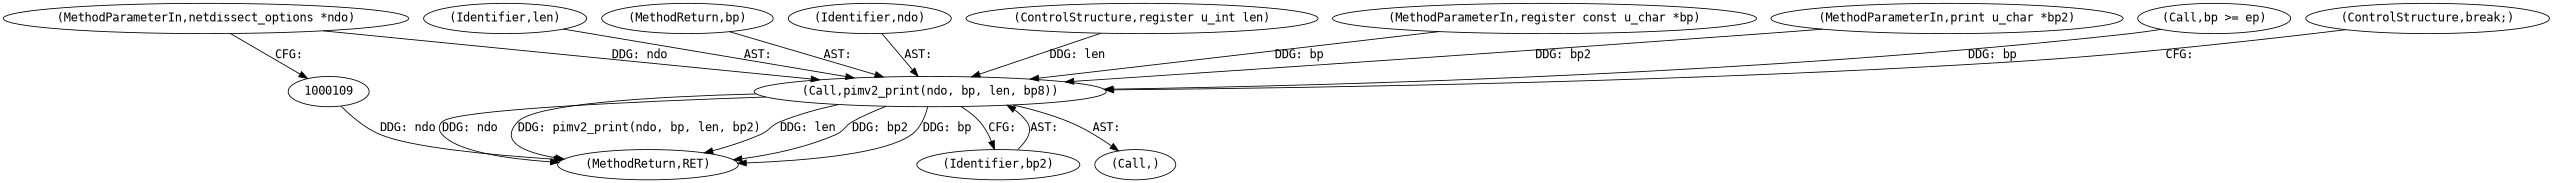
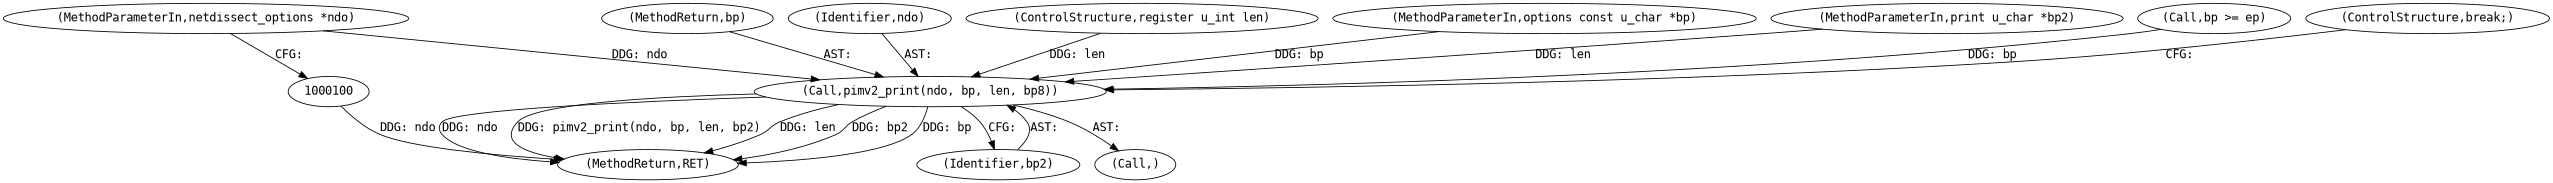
(505, 18) -> none
(1545, 18) -> (1545, 18)
(1563, 55) -> (1563, 55)
(329, 92) -> (329, 92)
